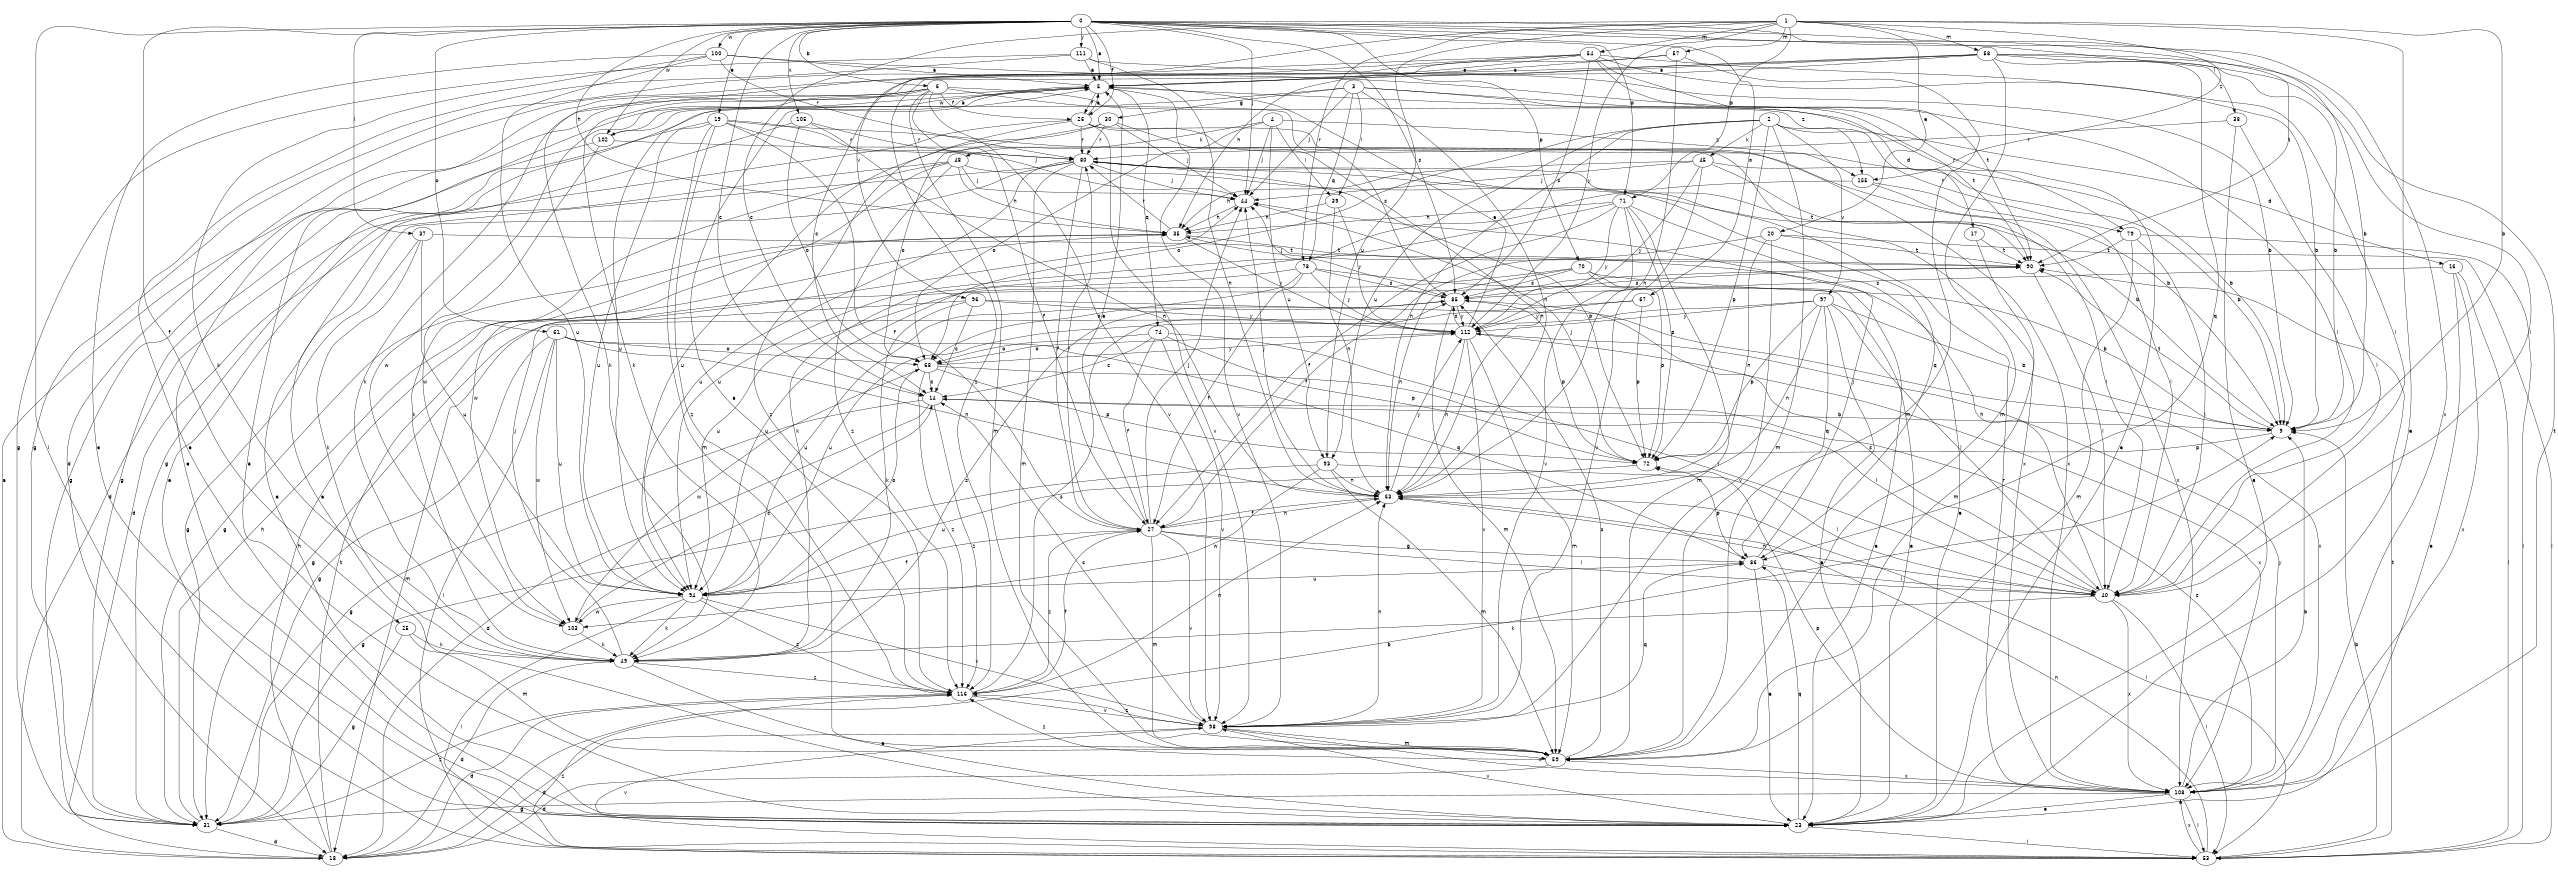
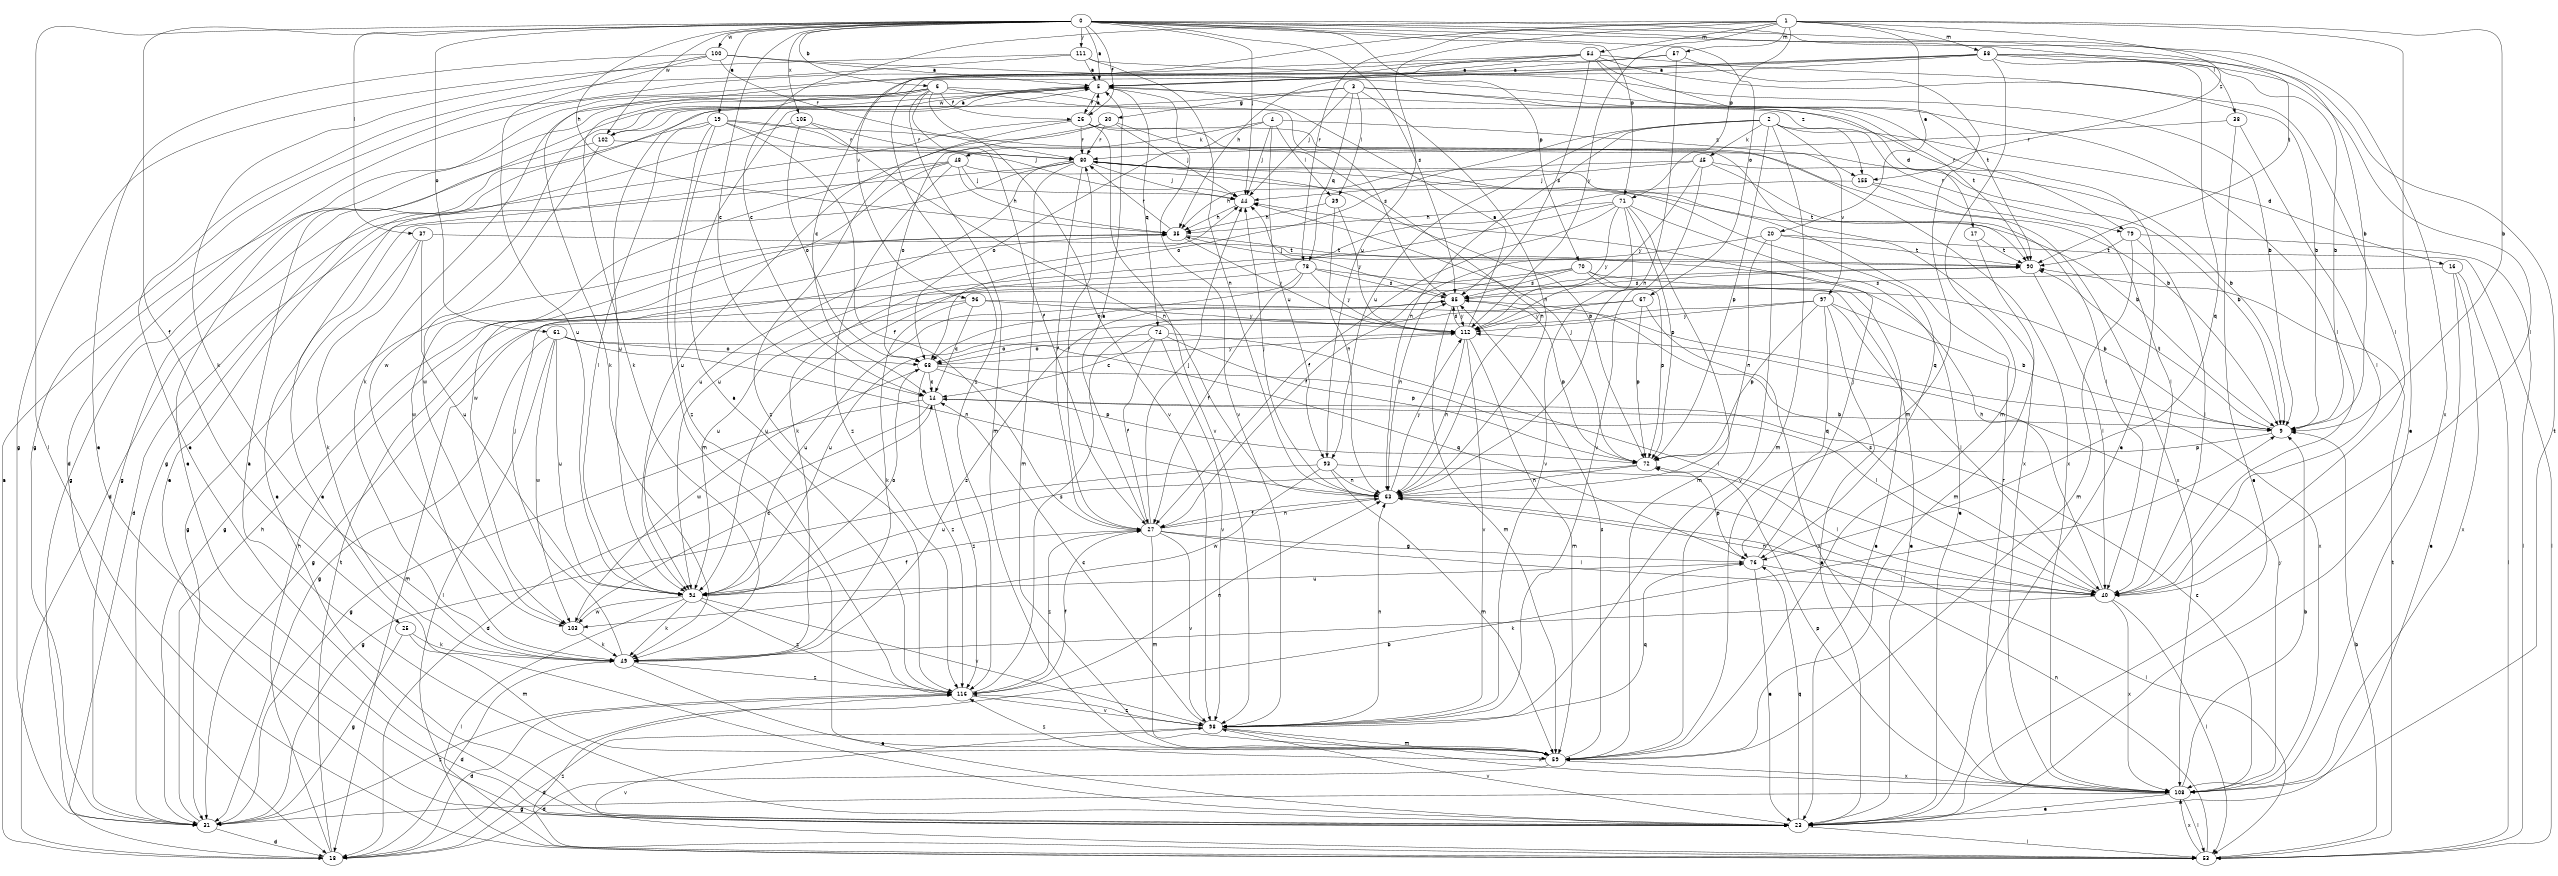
(599, 366) -> (599, 366)
(414, 415) -> (414, 415)
(1991, 443) -> (1845, 591)
(1659, 481) -> (1519, 480)
(1754, 563) -> (1754, 563)
